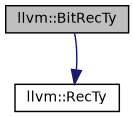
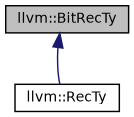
(77, 51) -> (58, 66)
